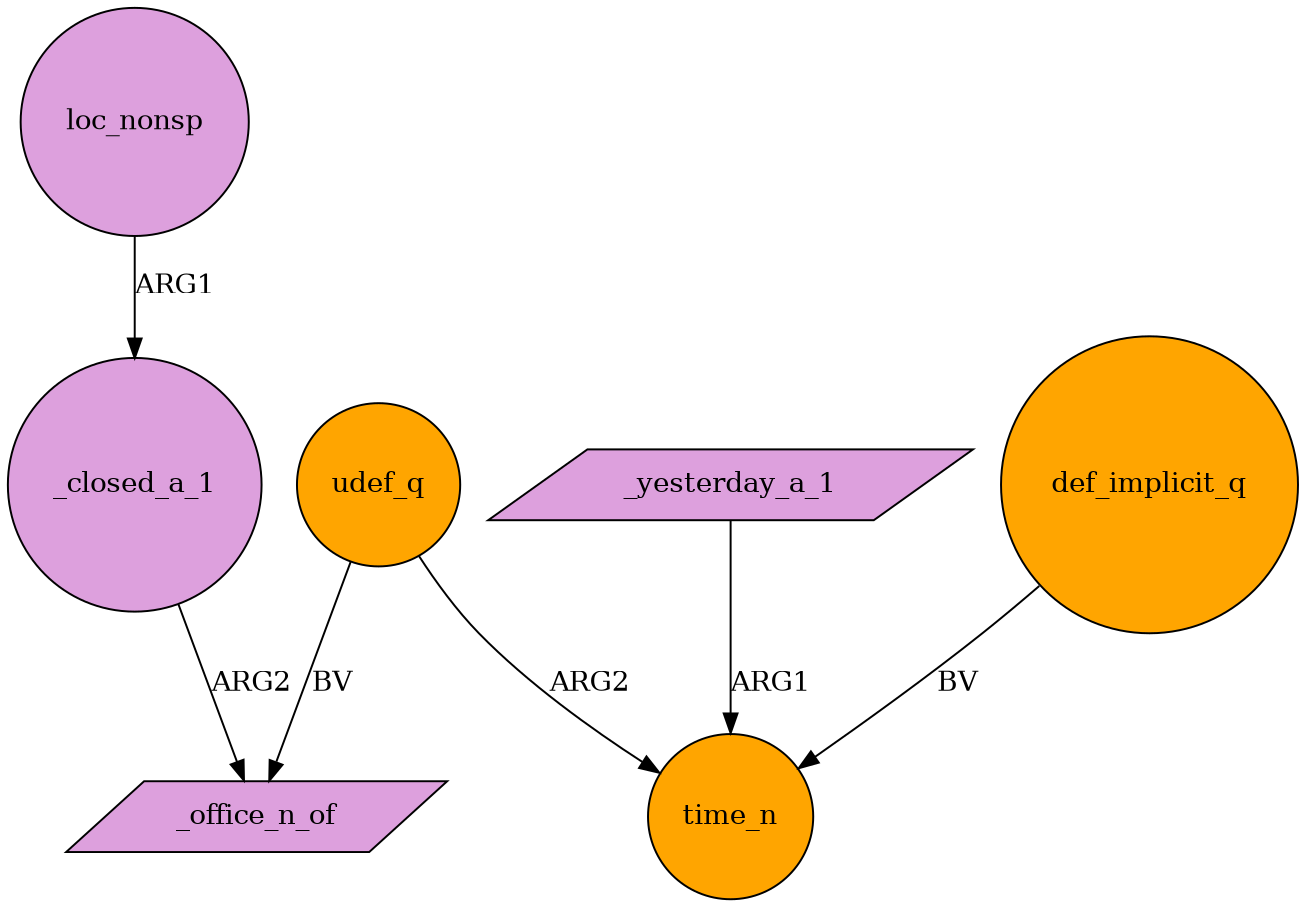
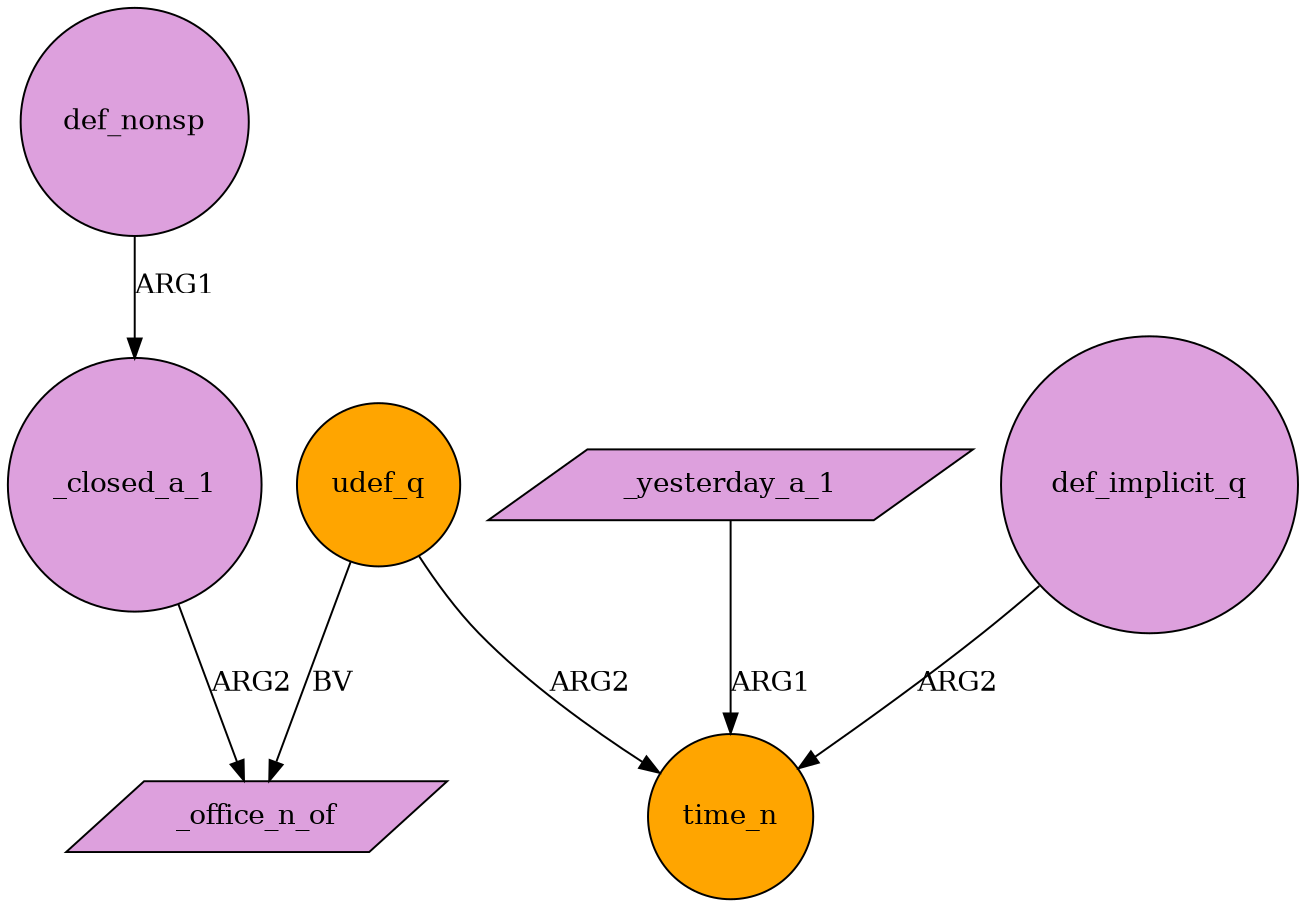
(135, 122) -> (135, 122)
(1150, 485) -> (1150, 485)
(958, 683) -> (958, 683)
